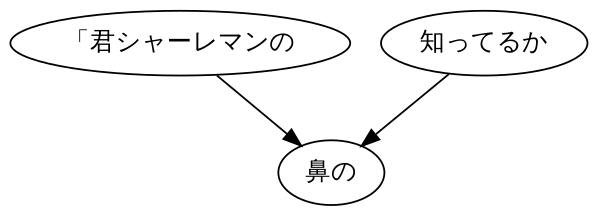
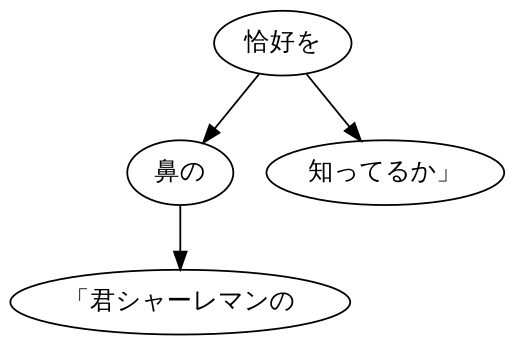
(484, 43) -> (283, 43)
(252, 105) -> (180, 229)
none -> (385, 173)
